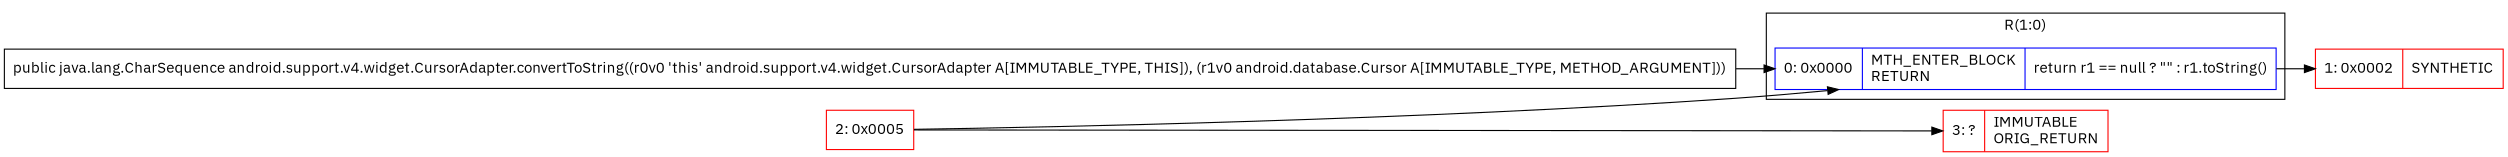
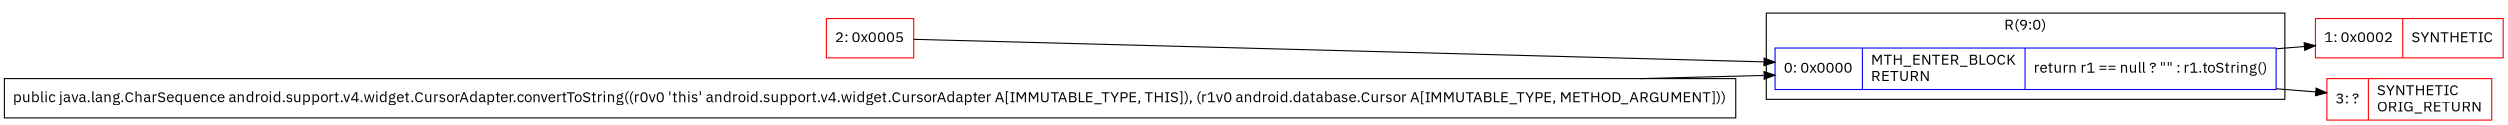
(2026, 26) -> (2026, 26)
(2036, 122) -> (2419, 91)
(1423, 130) -> (2296, 90)
